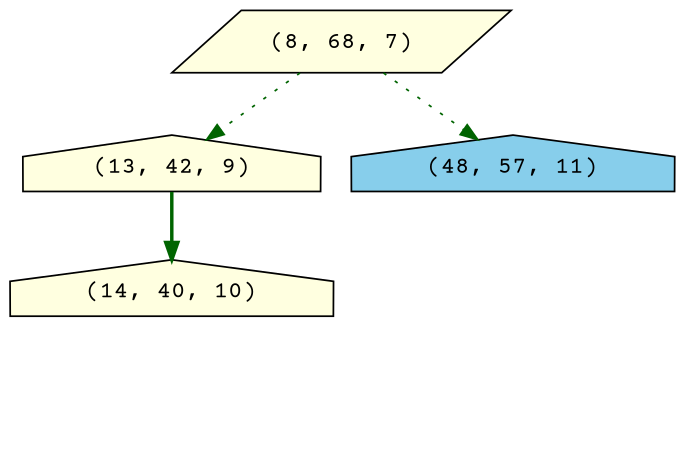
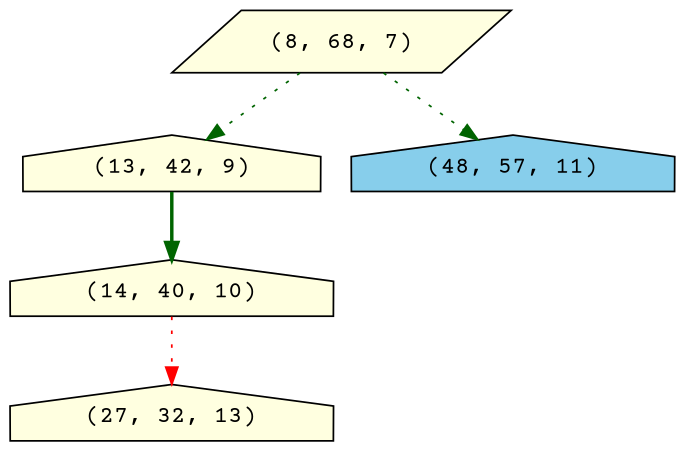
none -> (172, 416)
